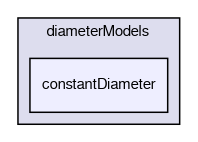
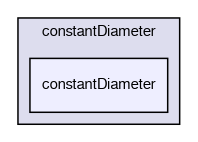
(99, 32) -> (99, 32)
